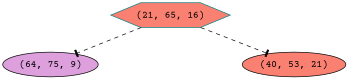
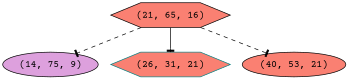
(171, 15) -> (171, 15)
(50, 64) -> (50, 64)
none -> (171, 64)
